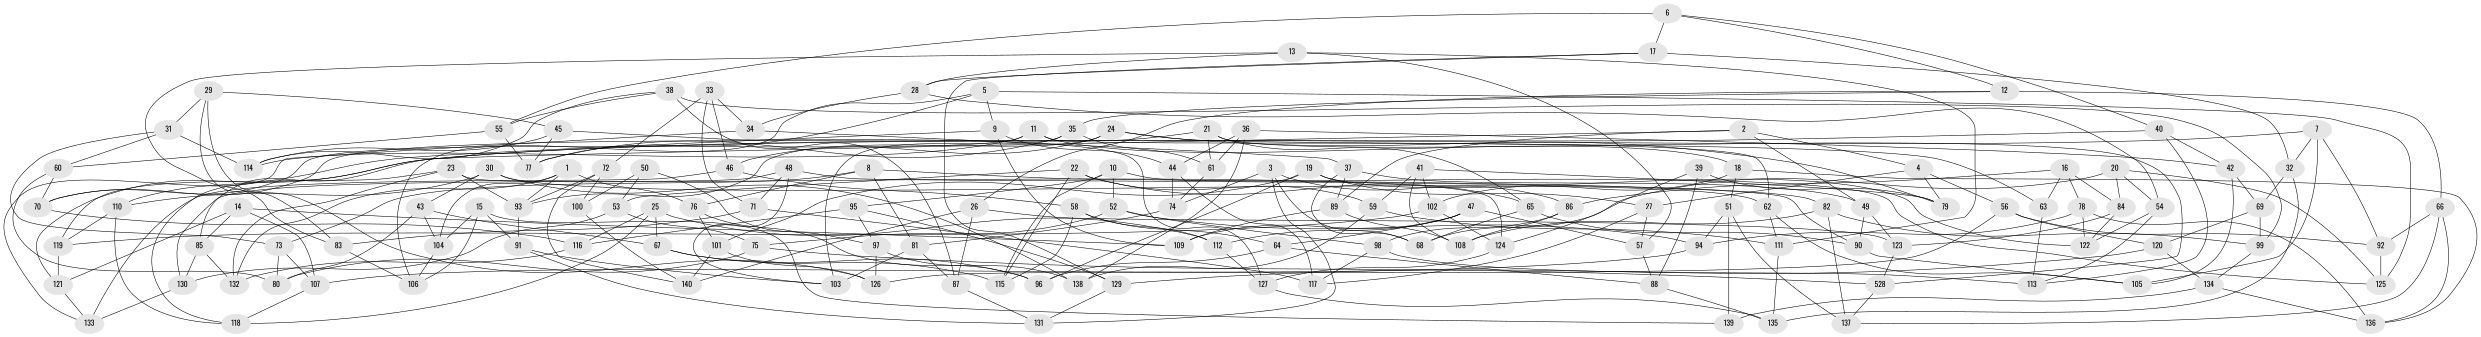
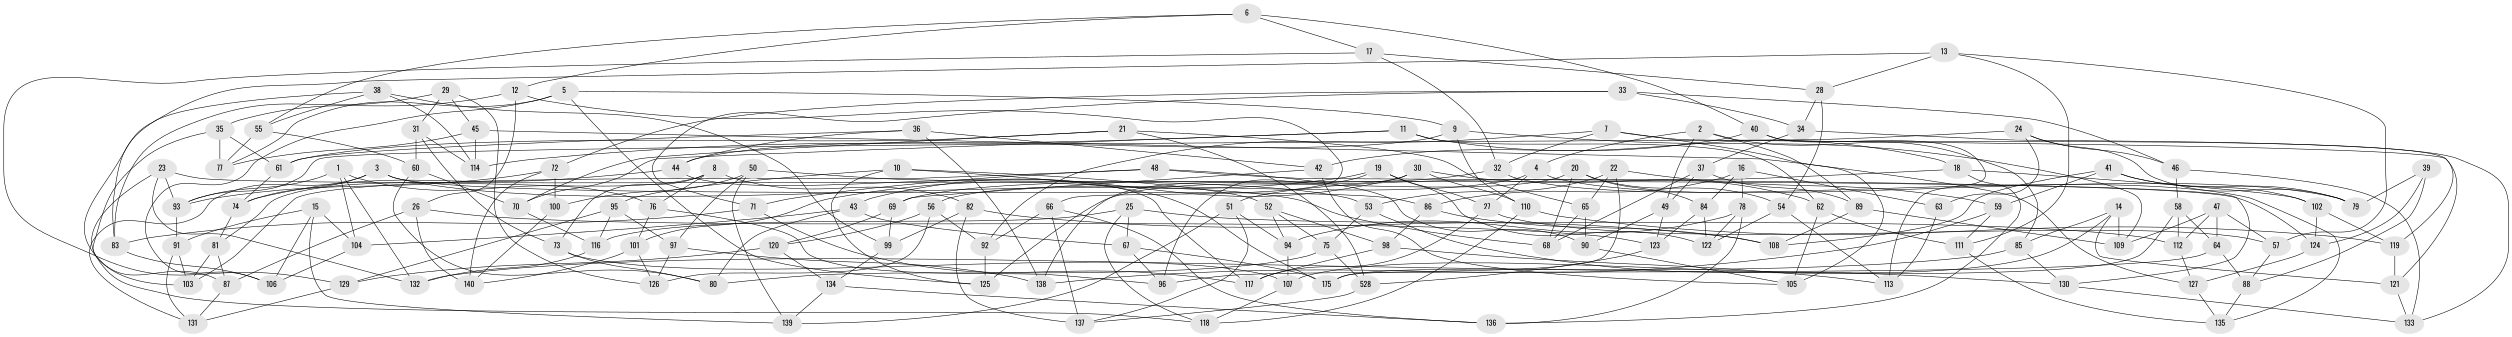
none -> (742, 241)
(1000, 285) -> (1327, 285)
